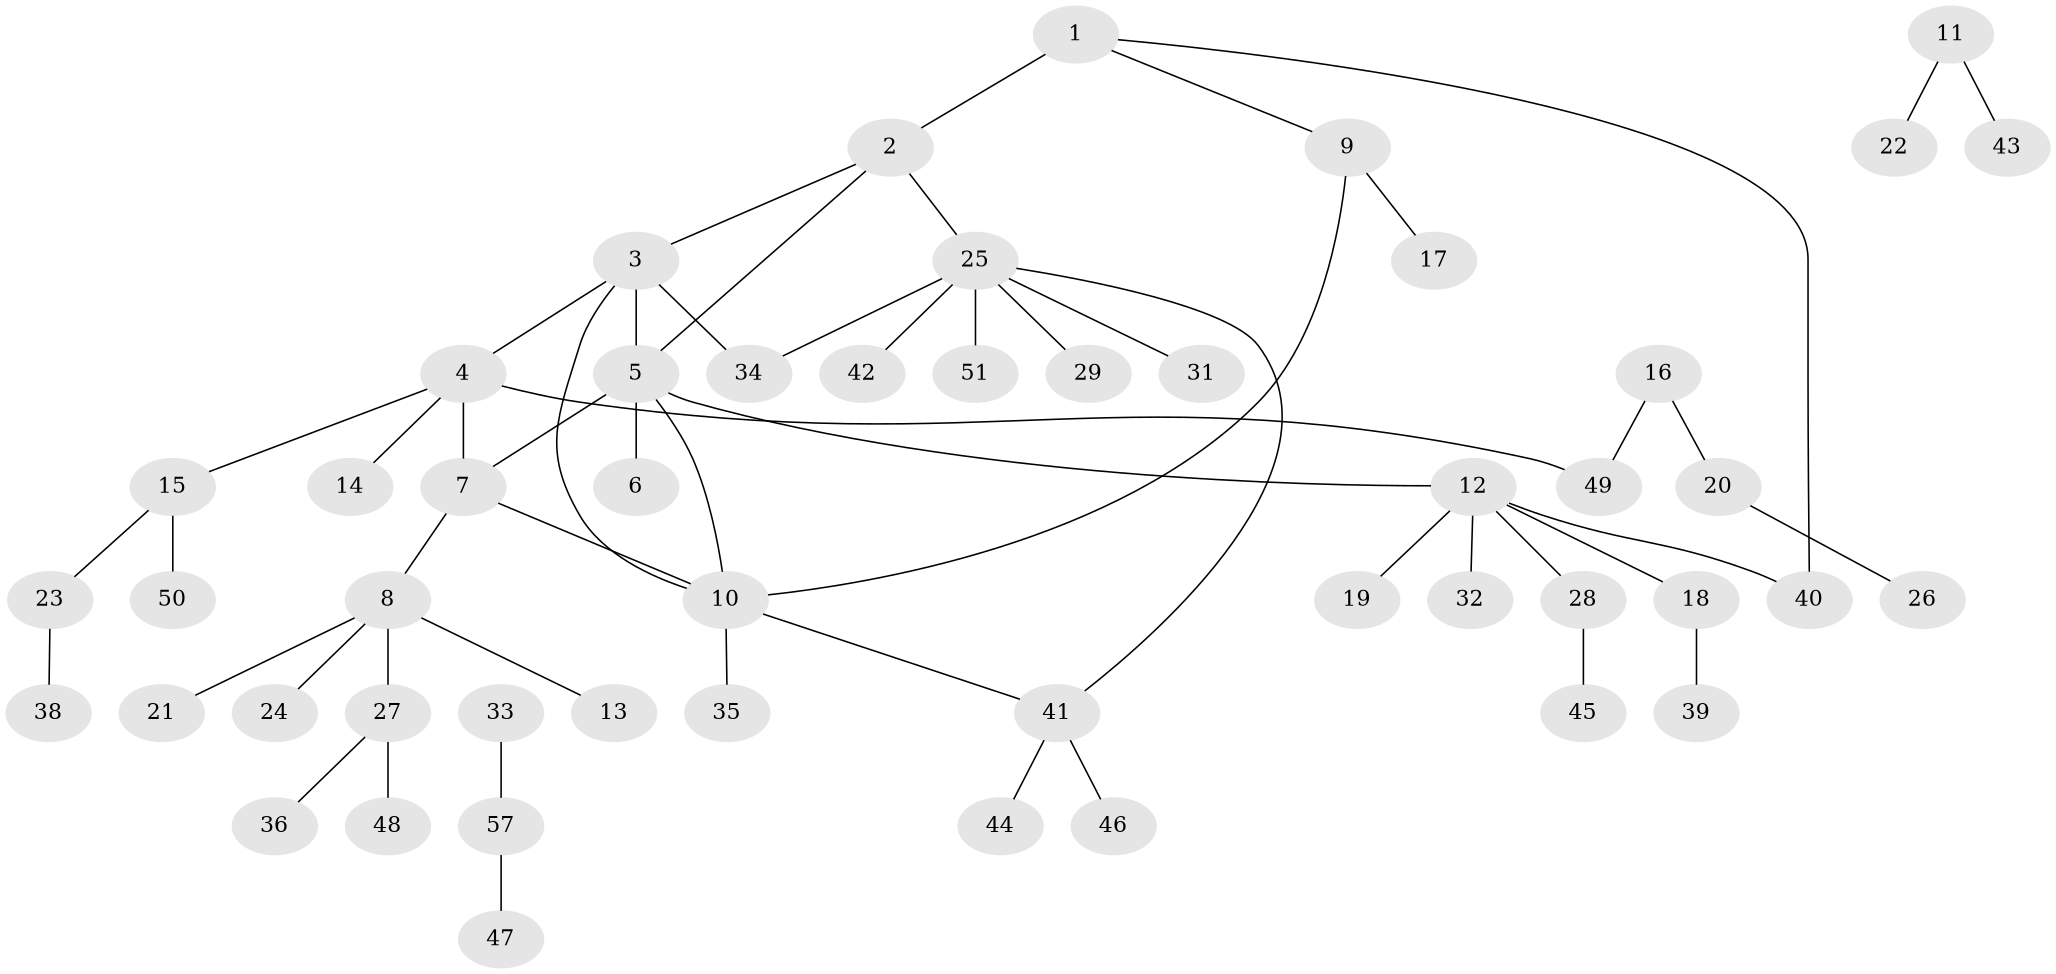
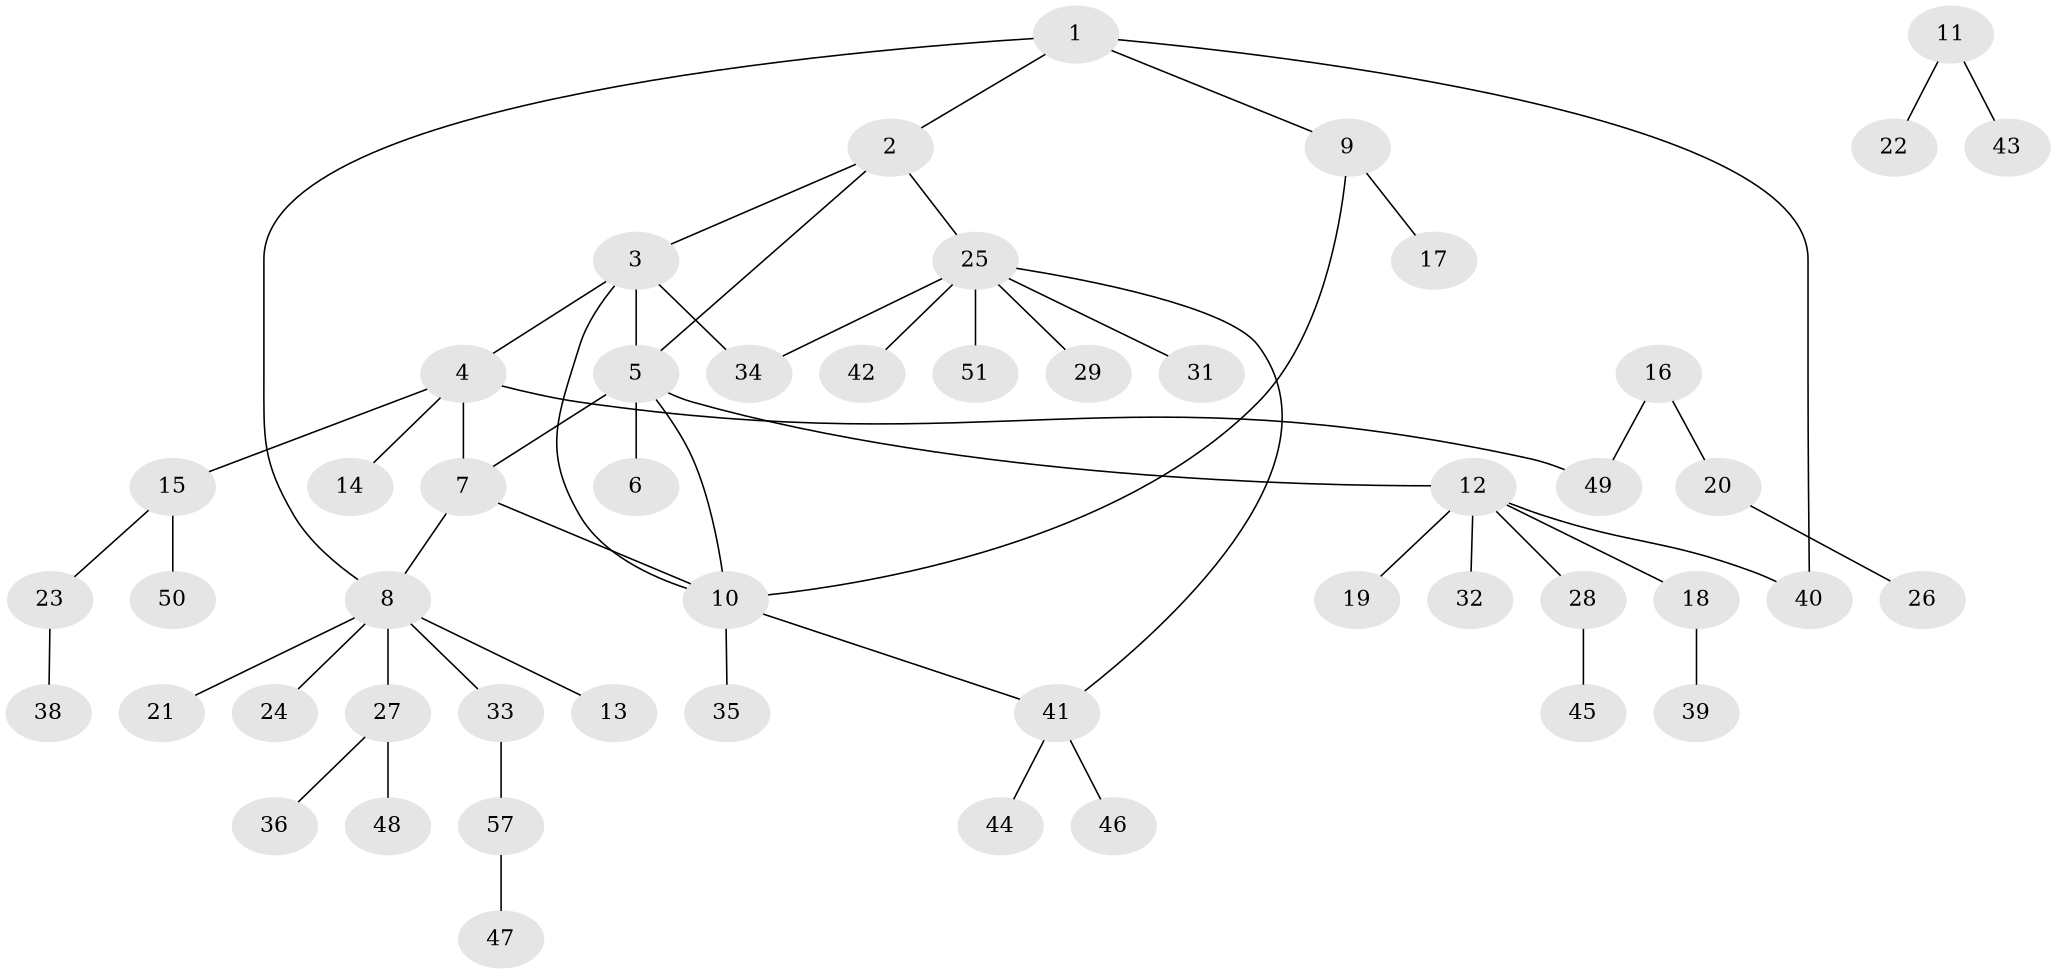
none -> (449, 126)
none -> (444, 656)
